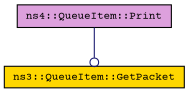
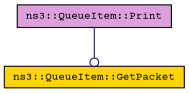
(94, 16) -> (94, 16)
